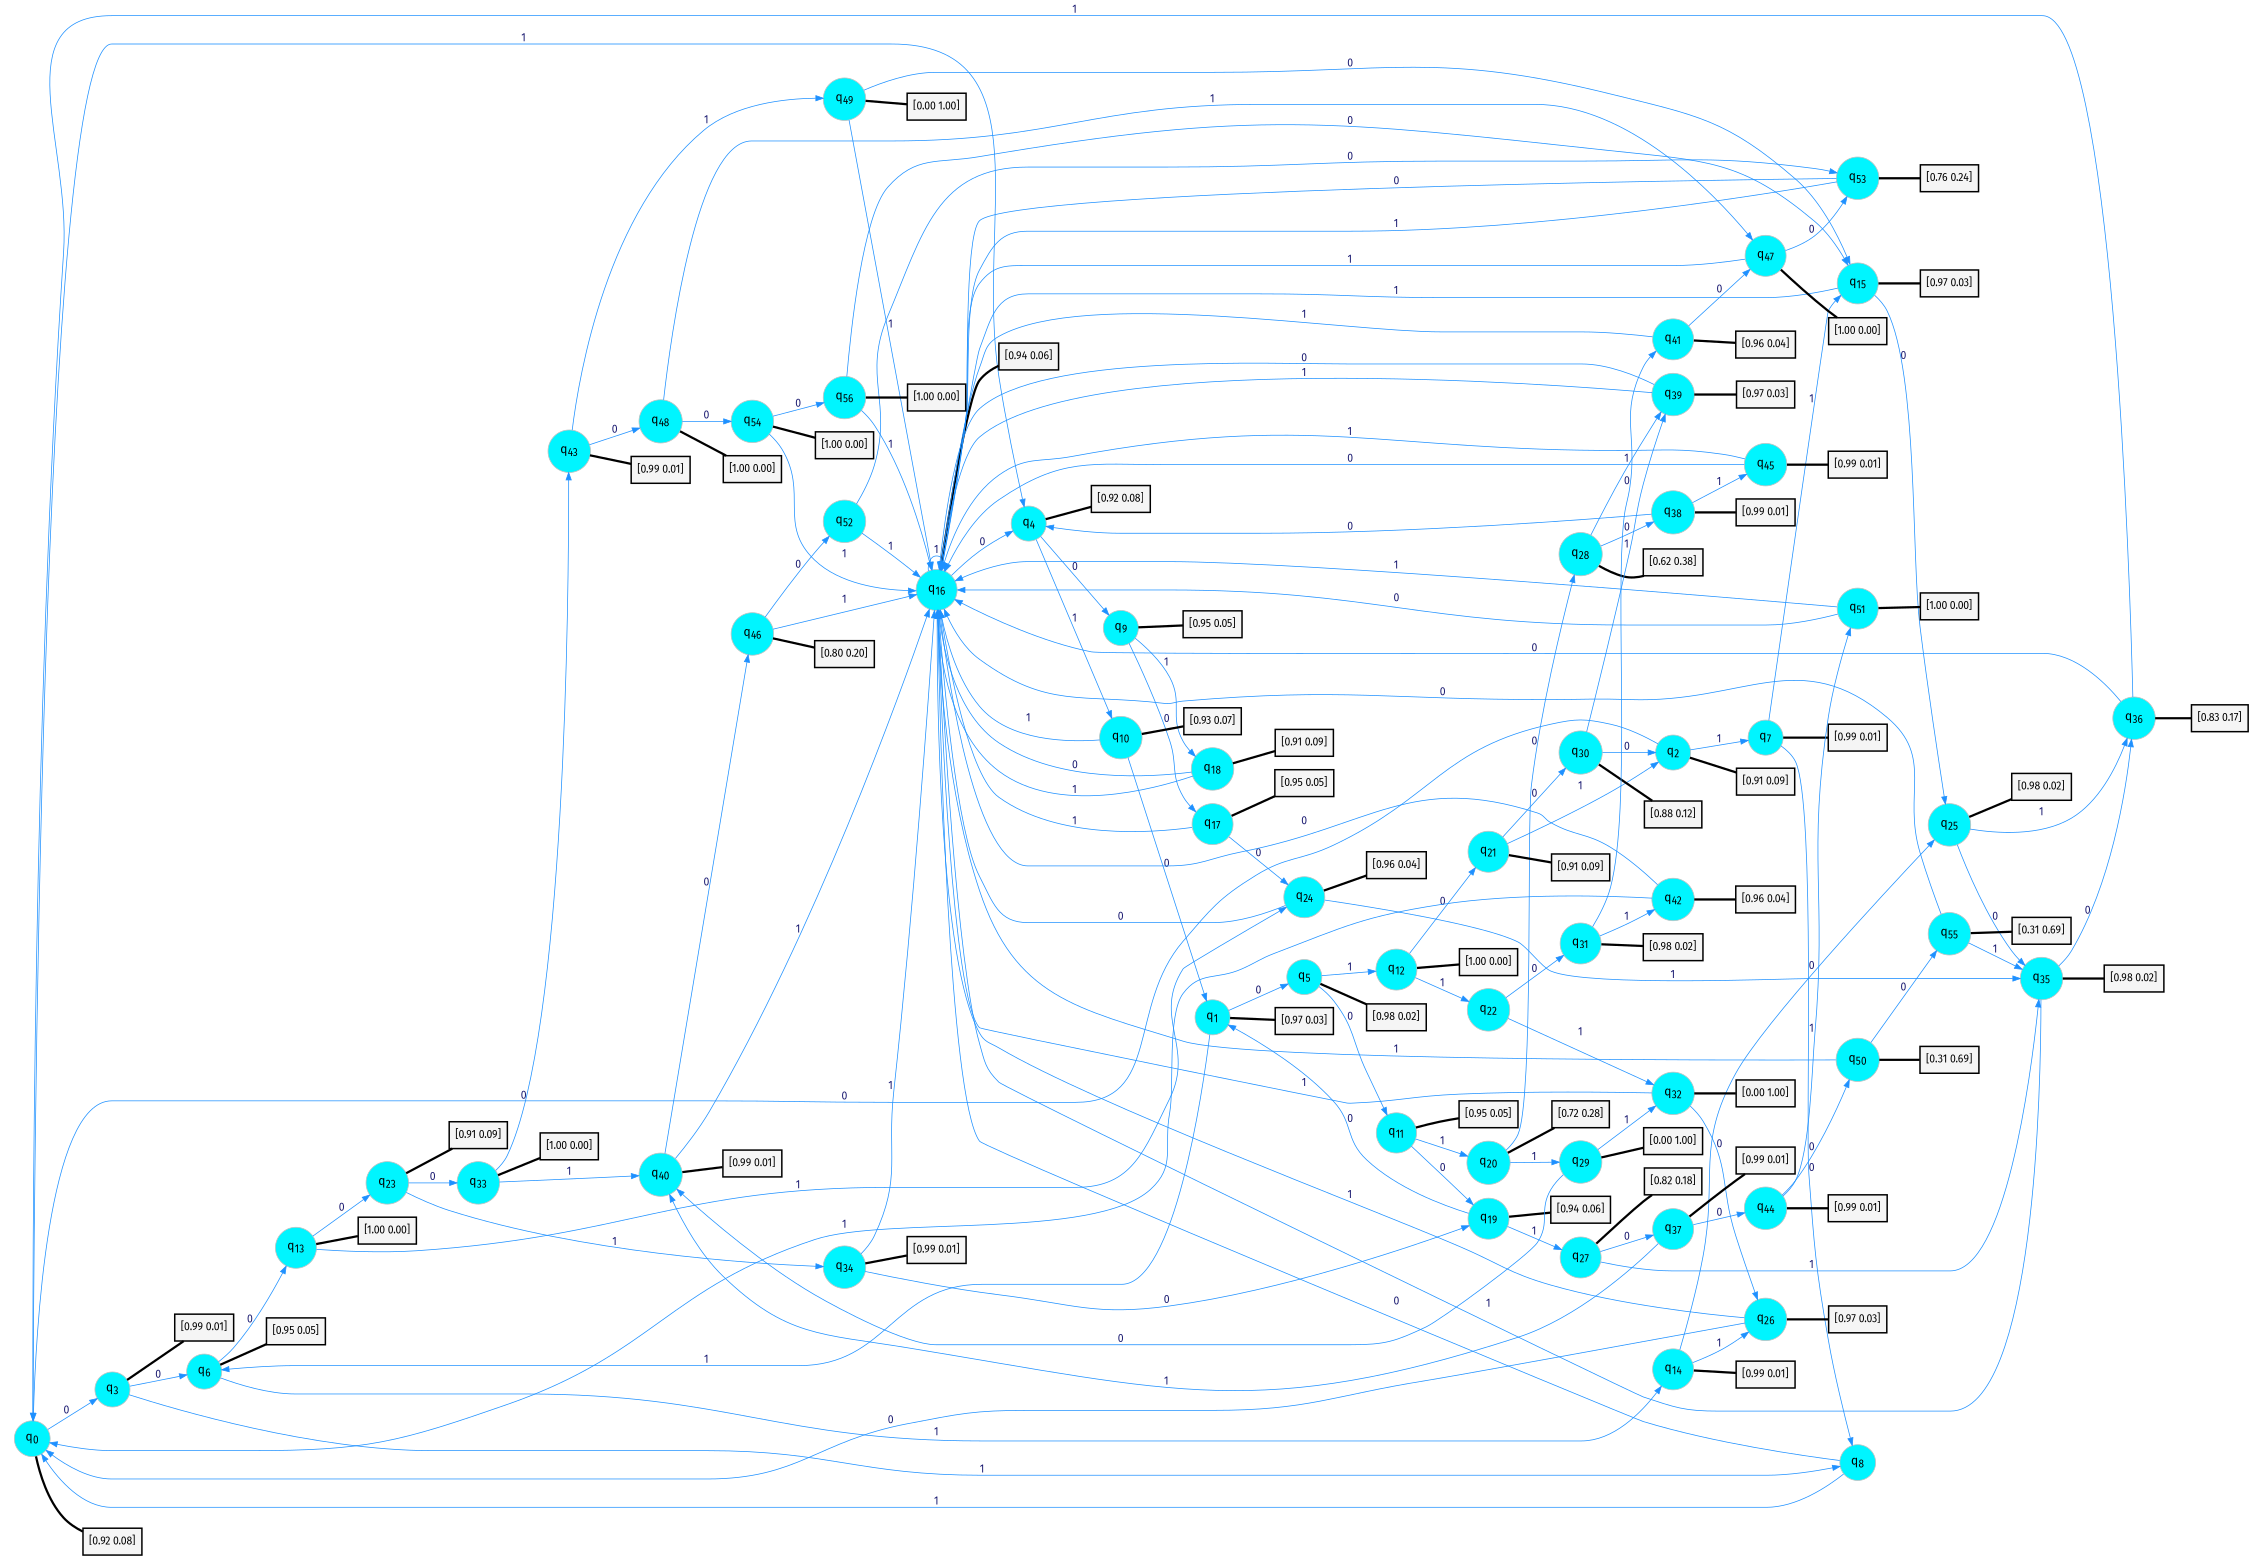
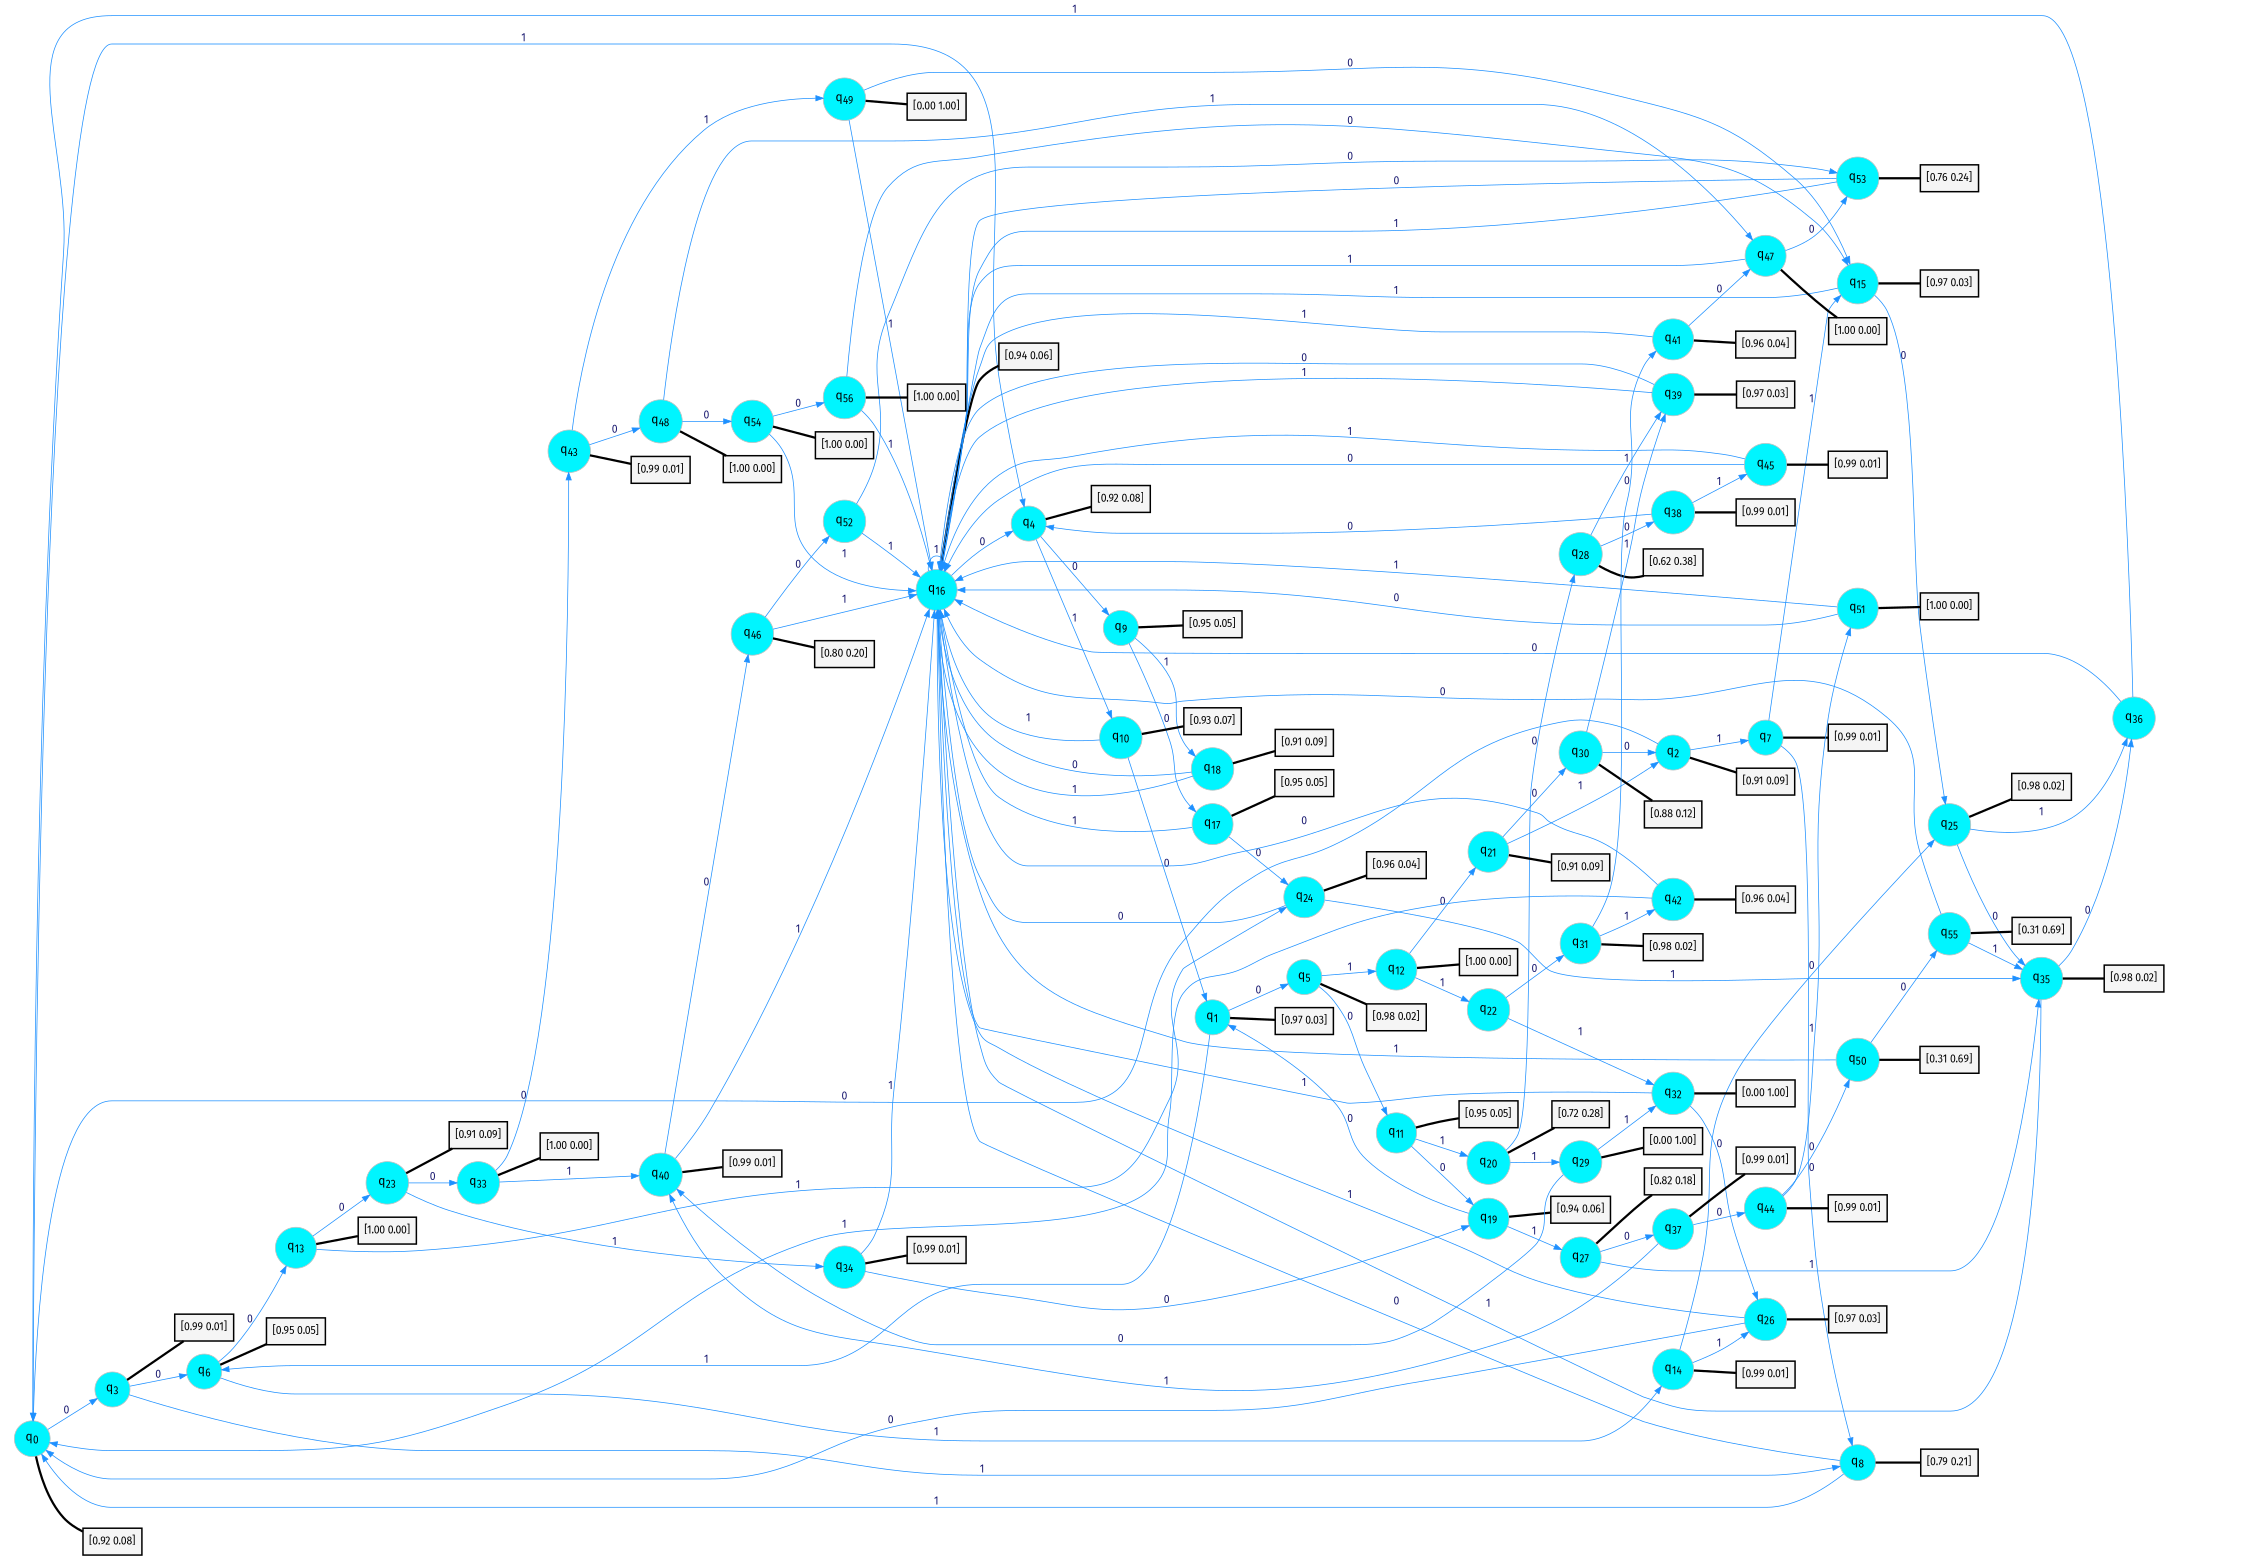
(2220, 718) -> none
none -> (1949, 1463)
